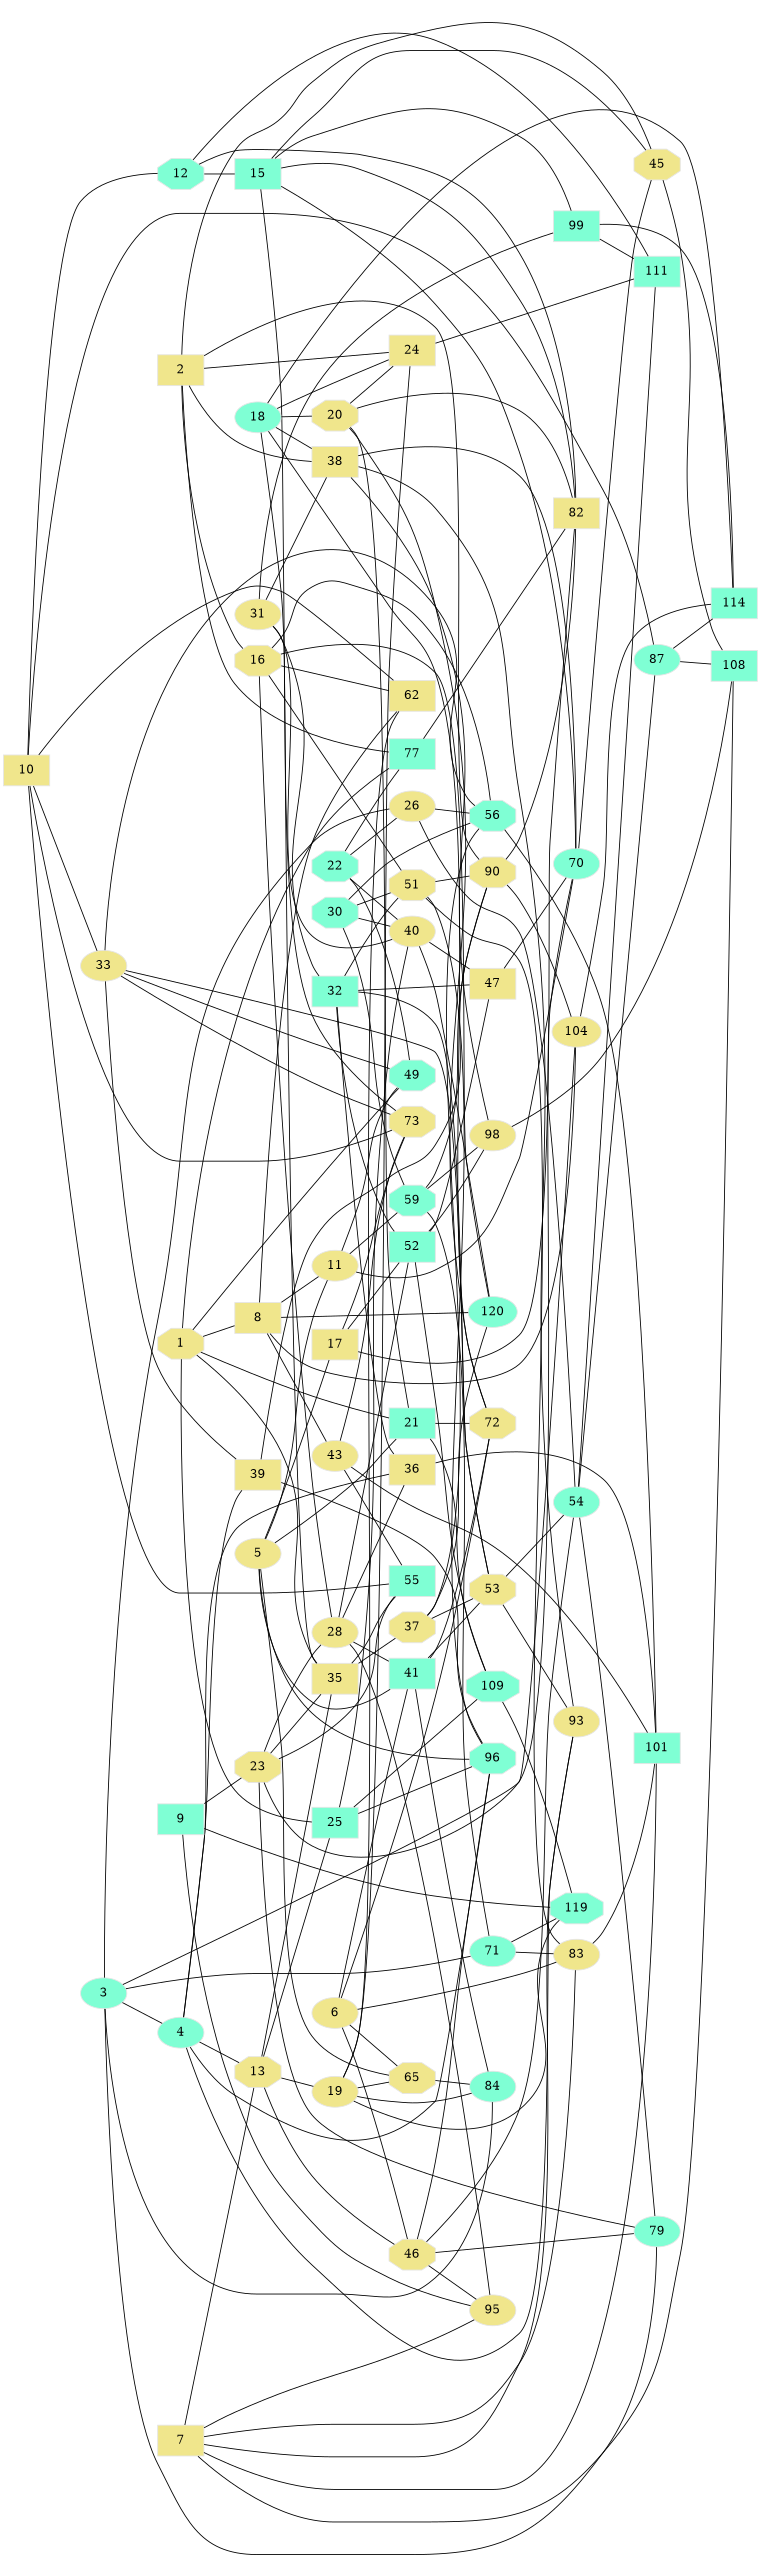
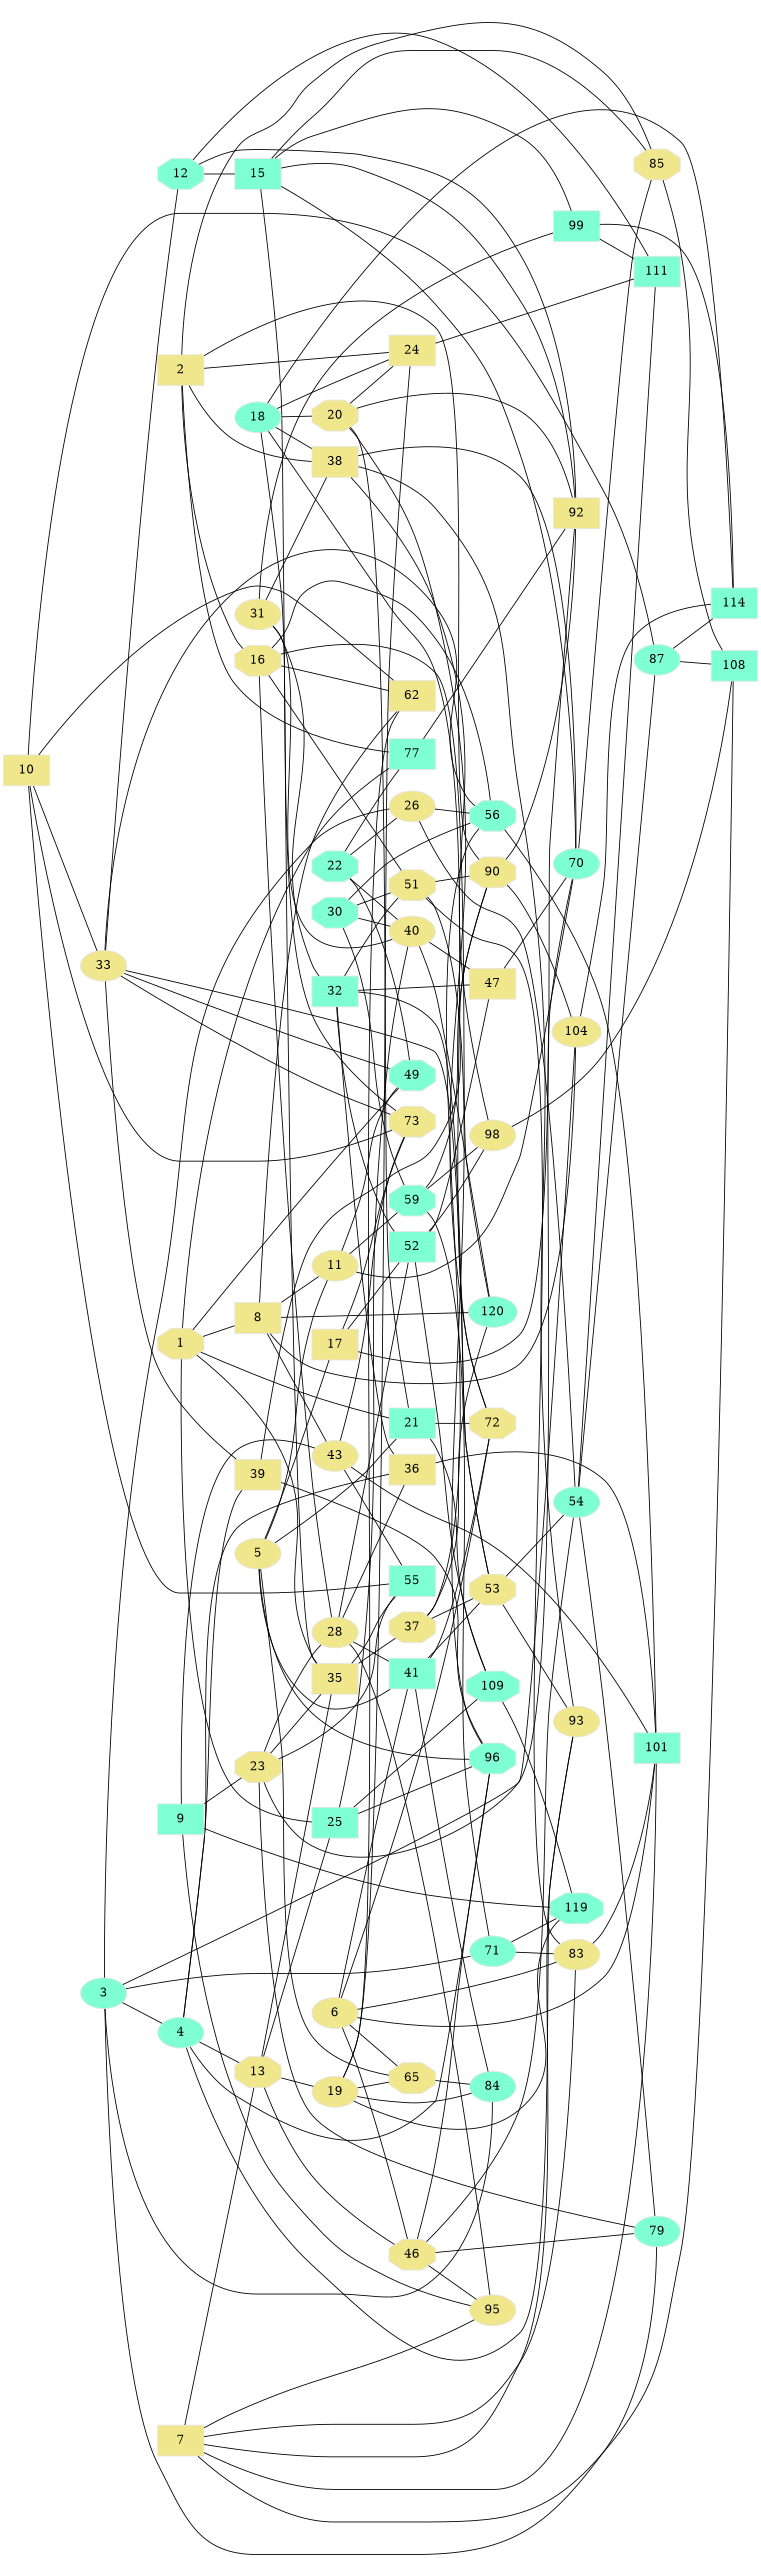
(657, 165) -> (657, 165)
(44, 434) -> (136, 569)
(577, 513) -> (577, 513)
none -> (193, 1571)
none -> (589, 1988)
